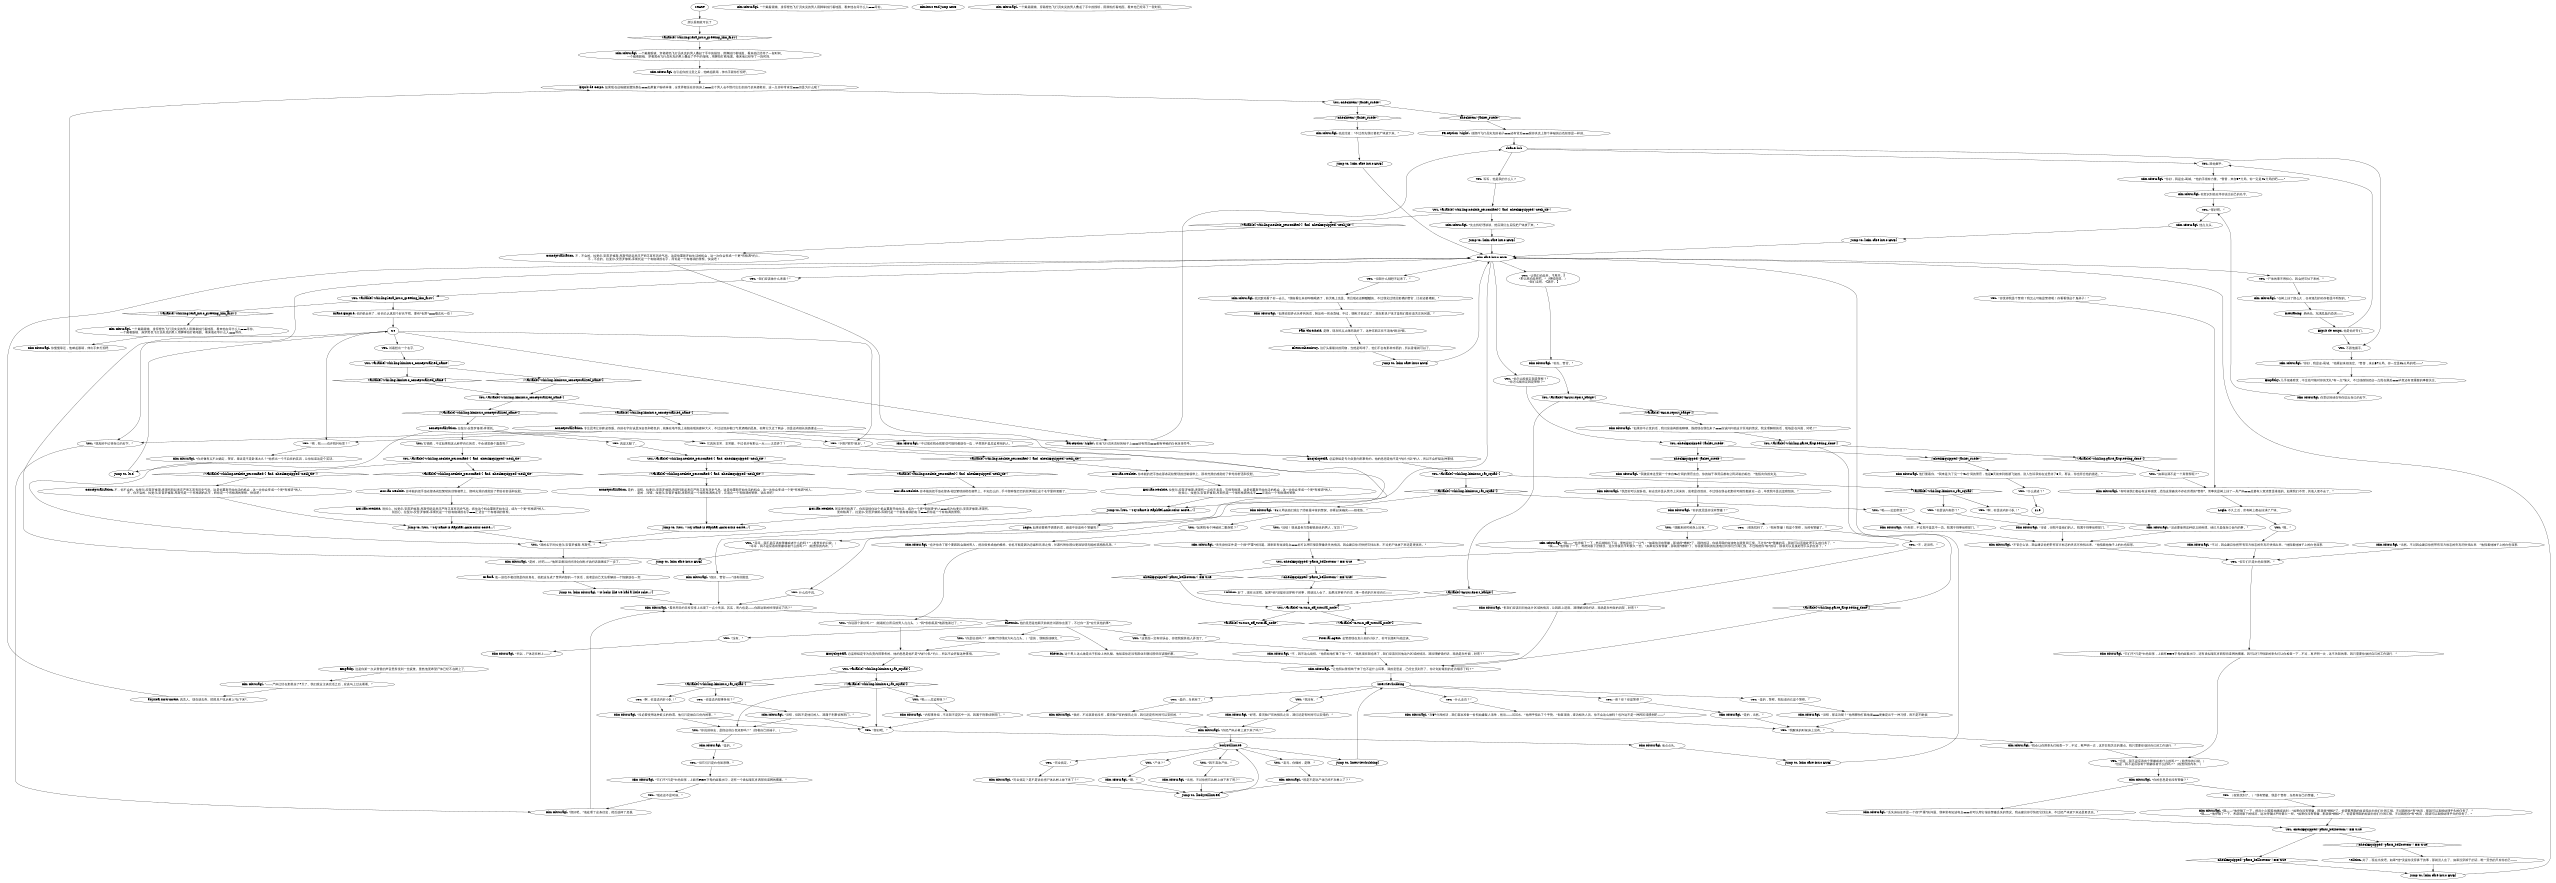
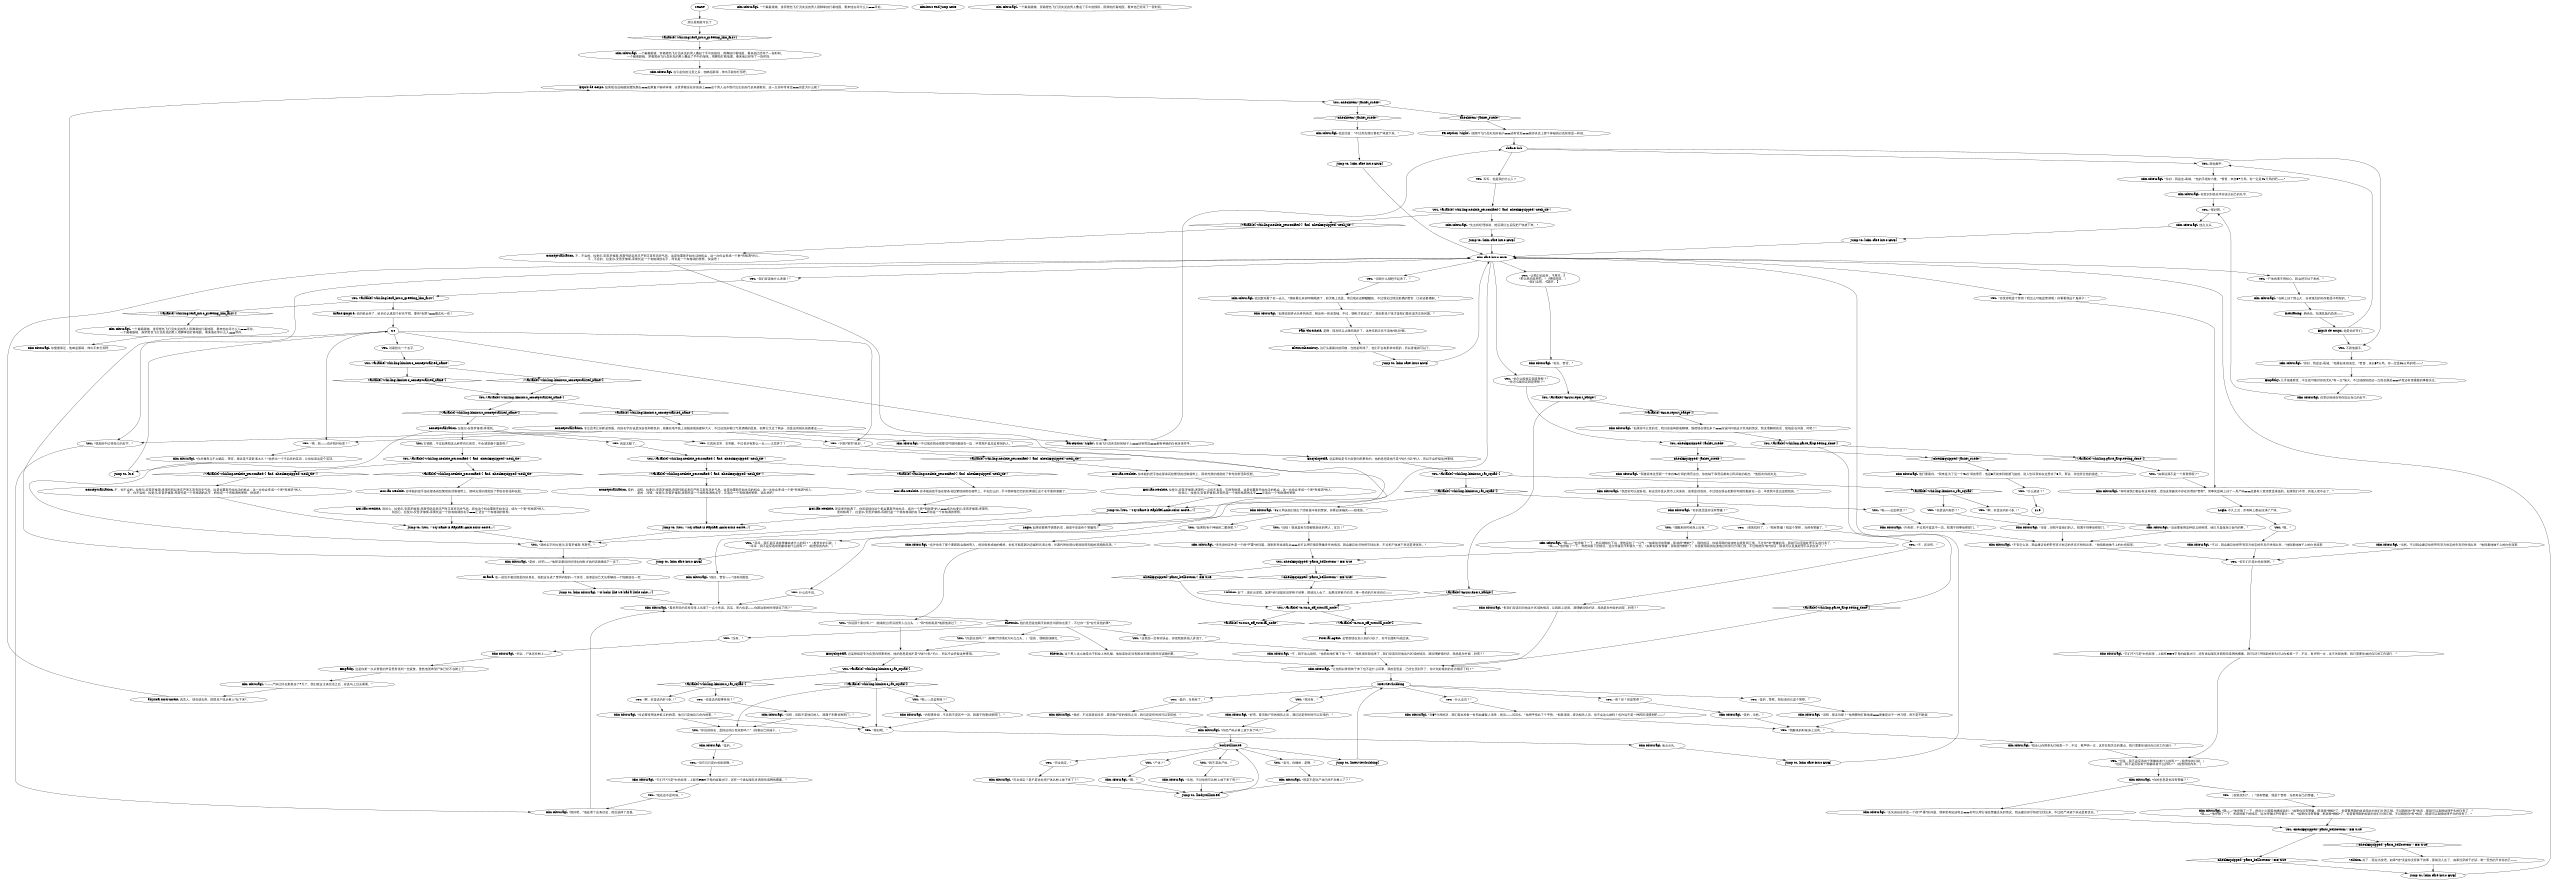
none -> (1768, 264)
none -> (466, 661)
